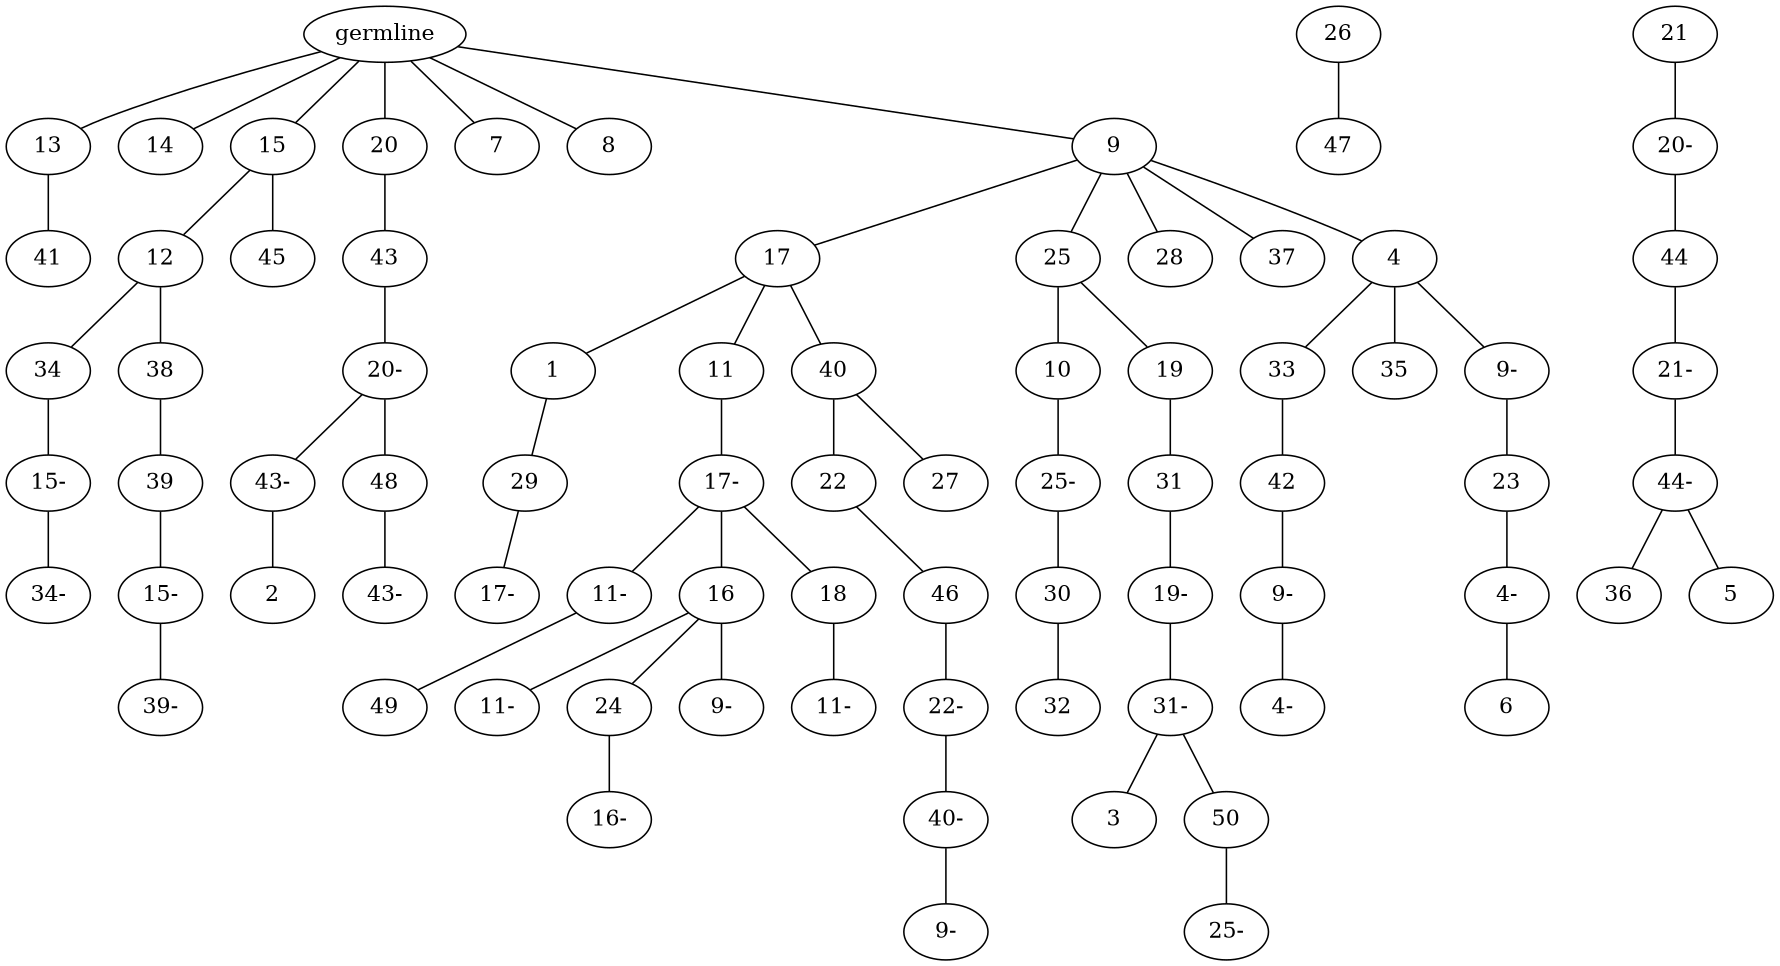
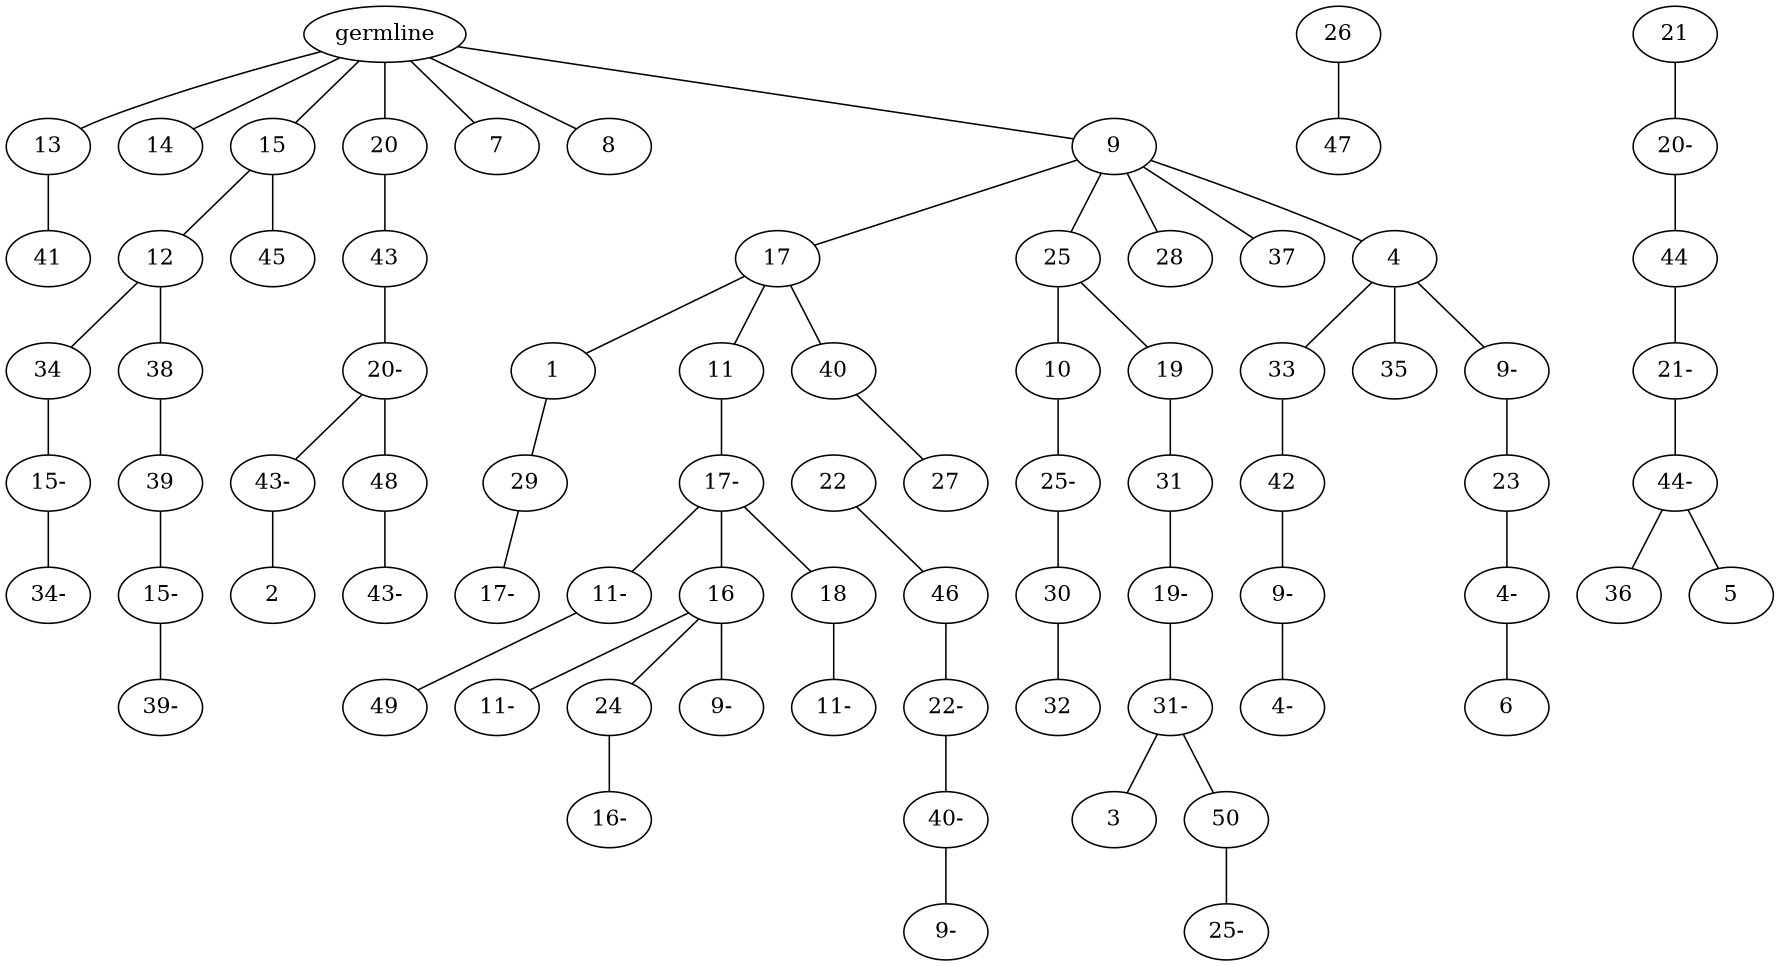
(834, 427) -> none
